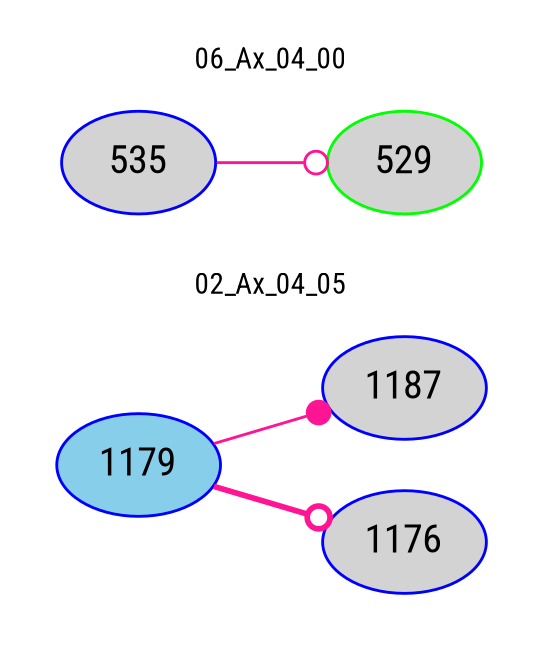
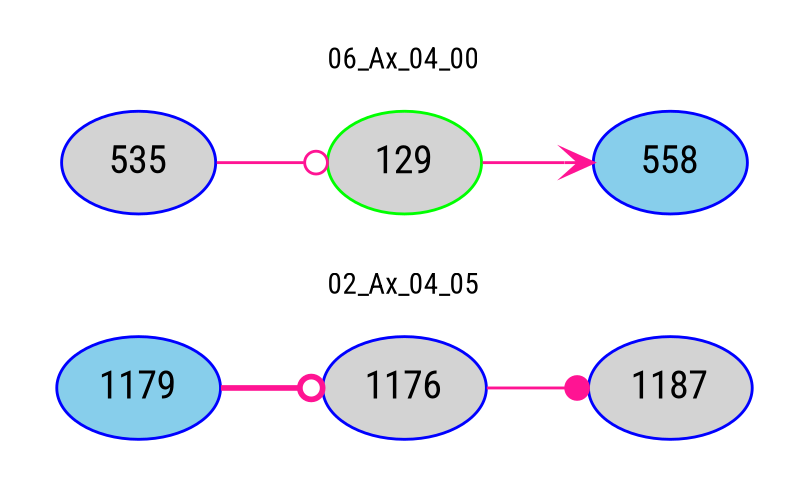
(404, 163) -> (404, 163)
none -> (670, 163)
(260, 430) -> (526, 388)
